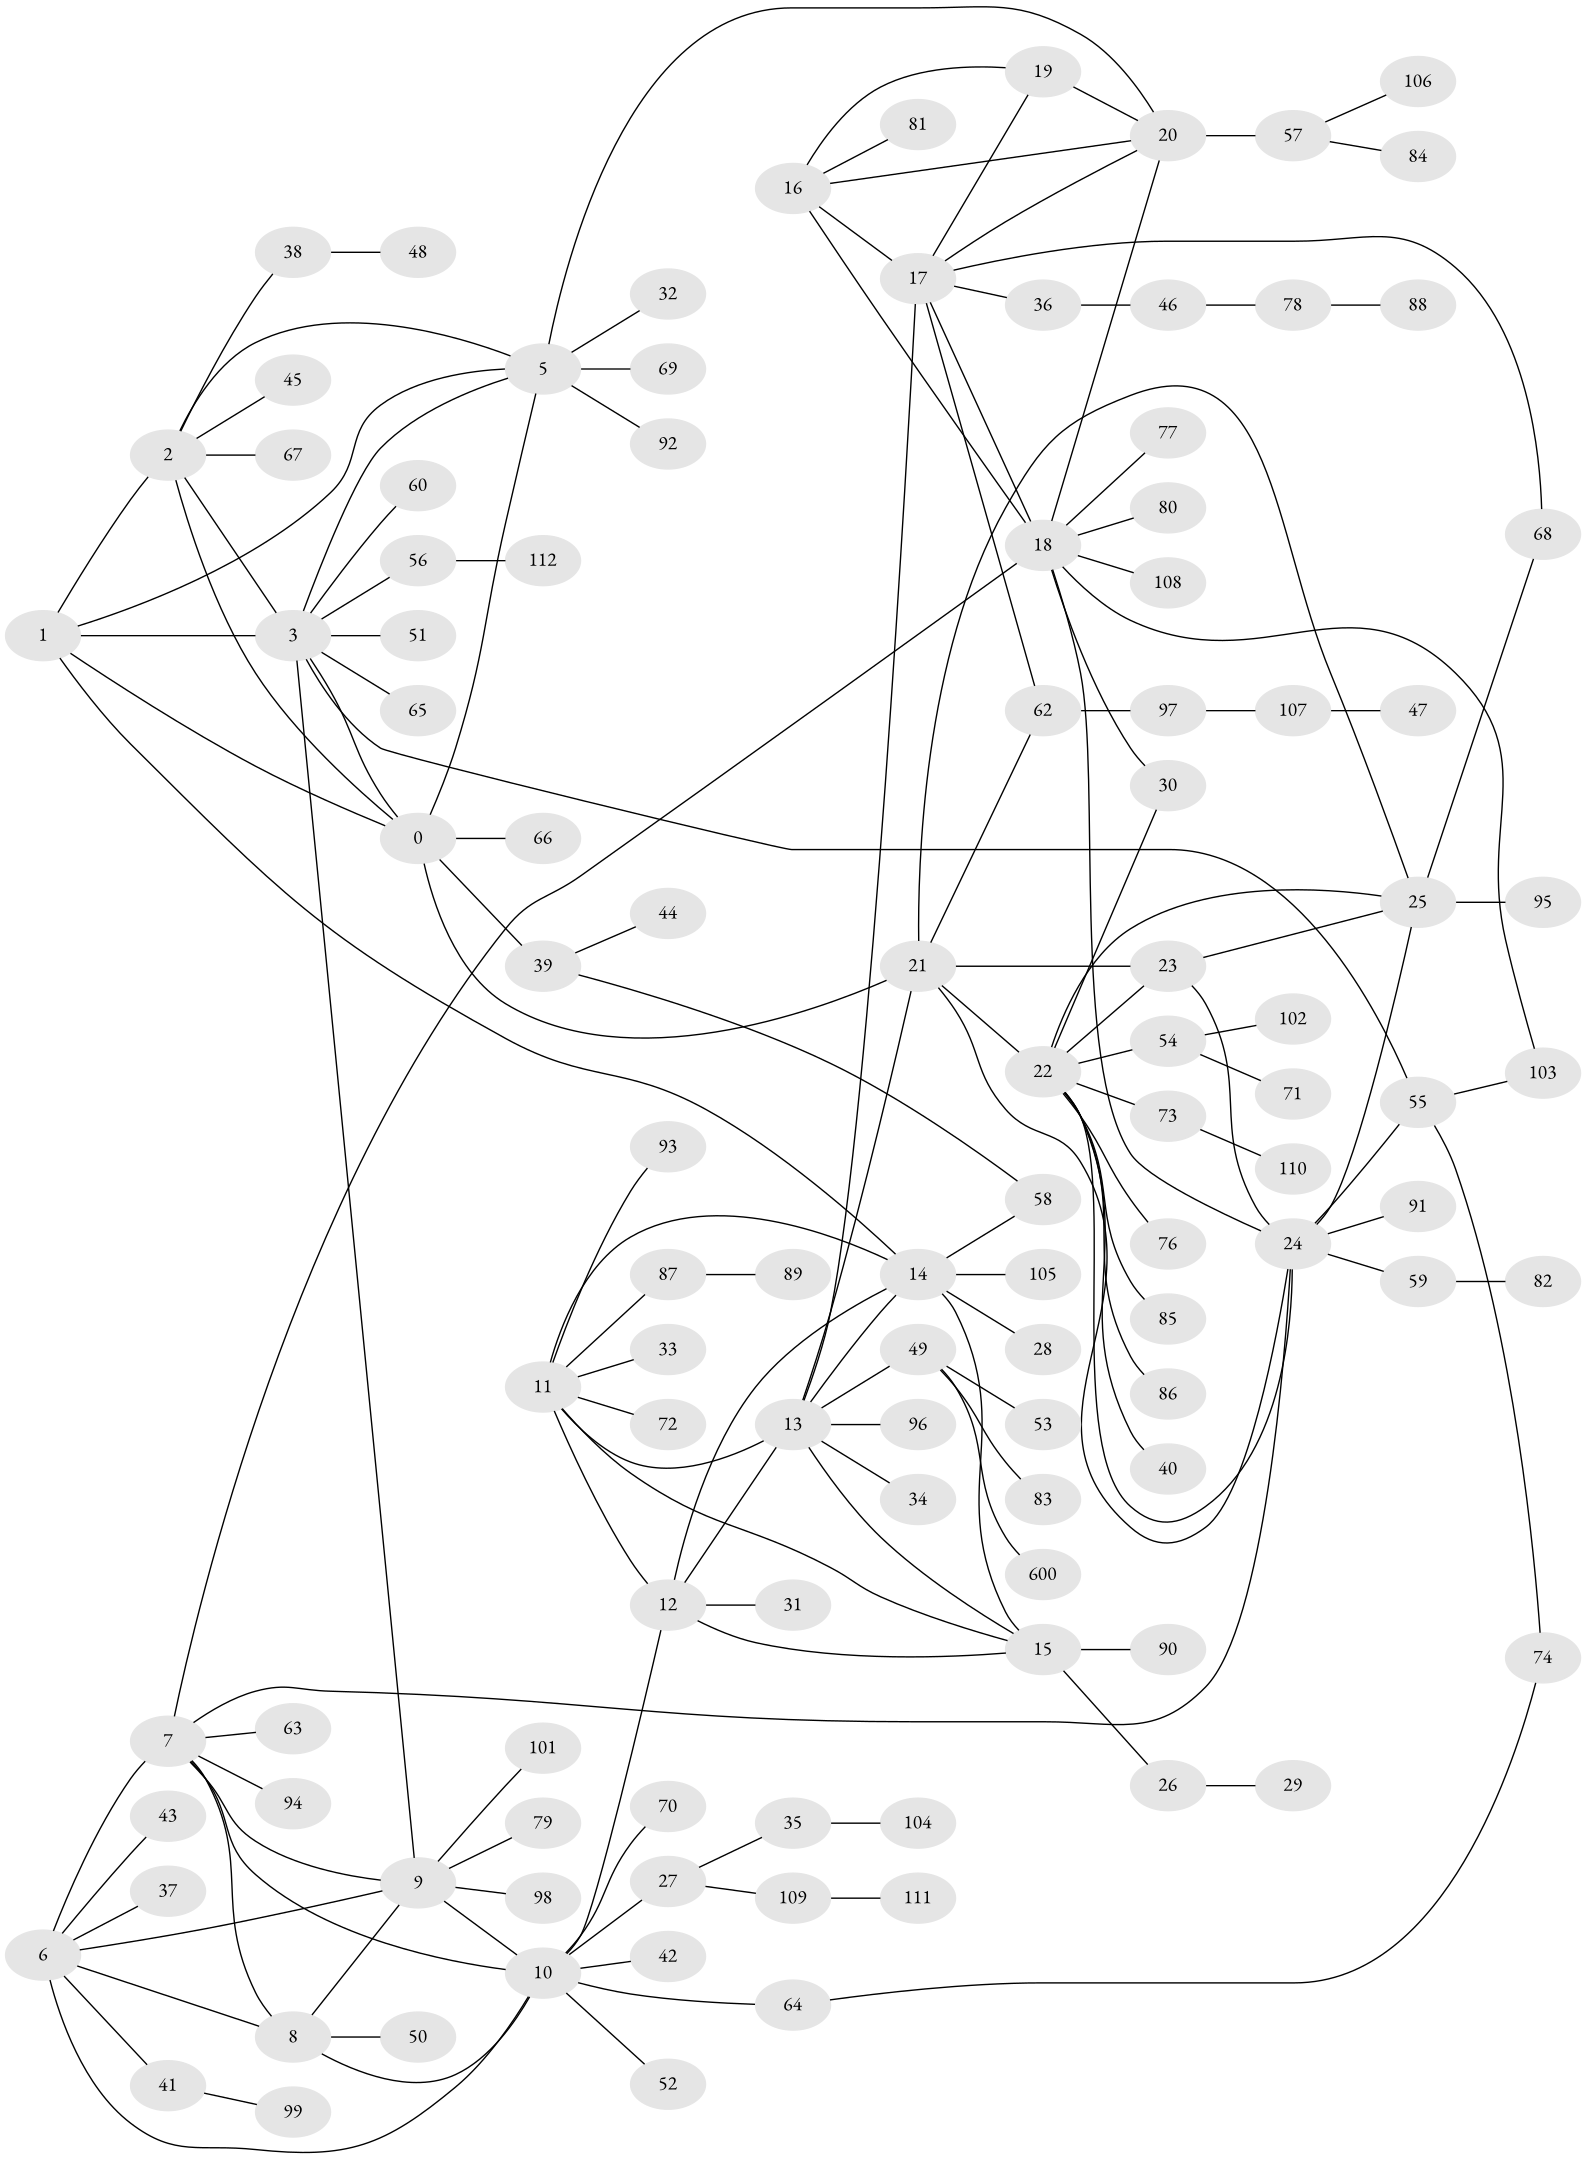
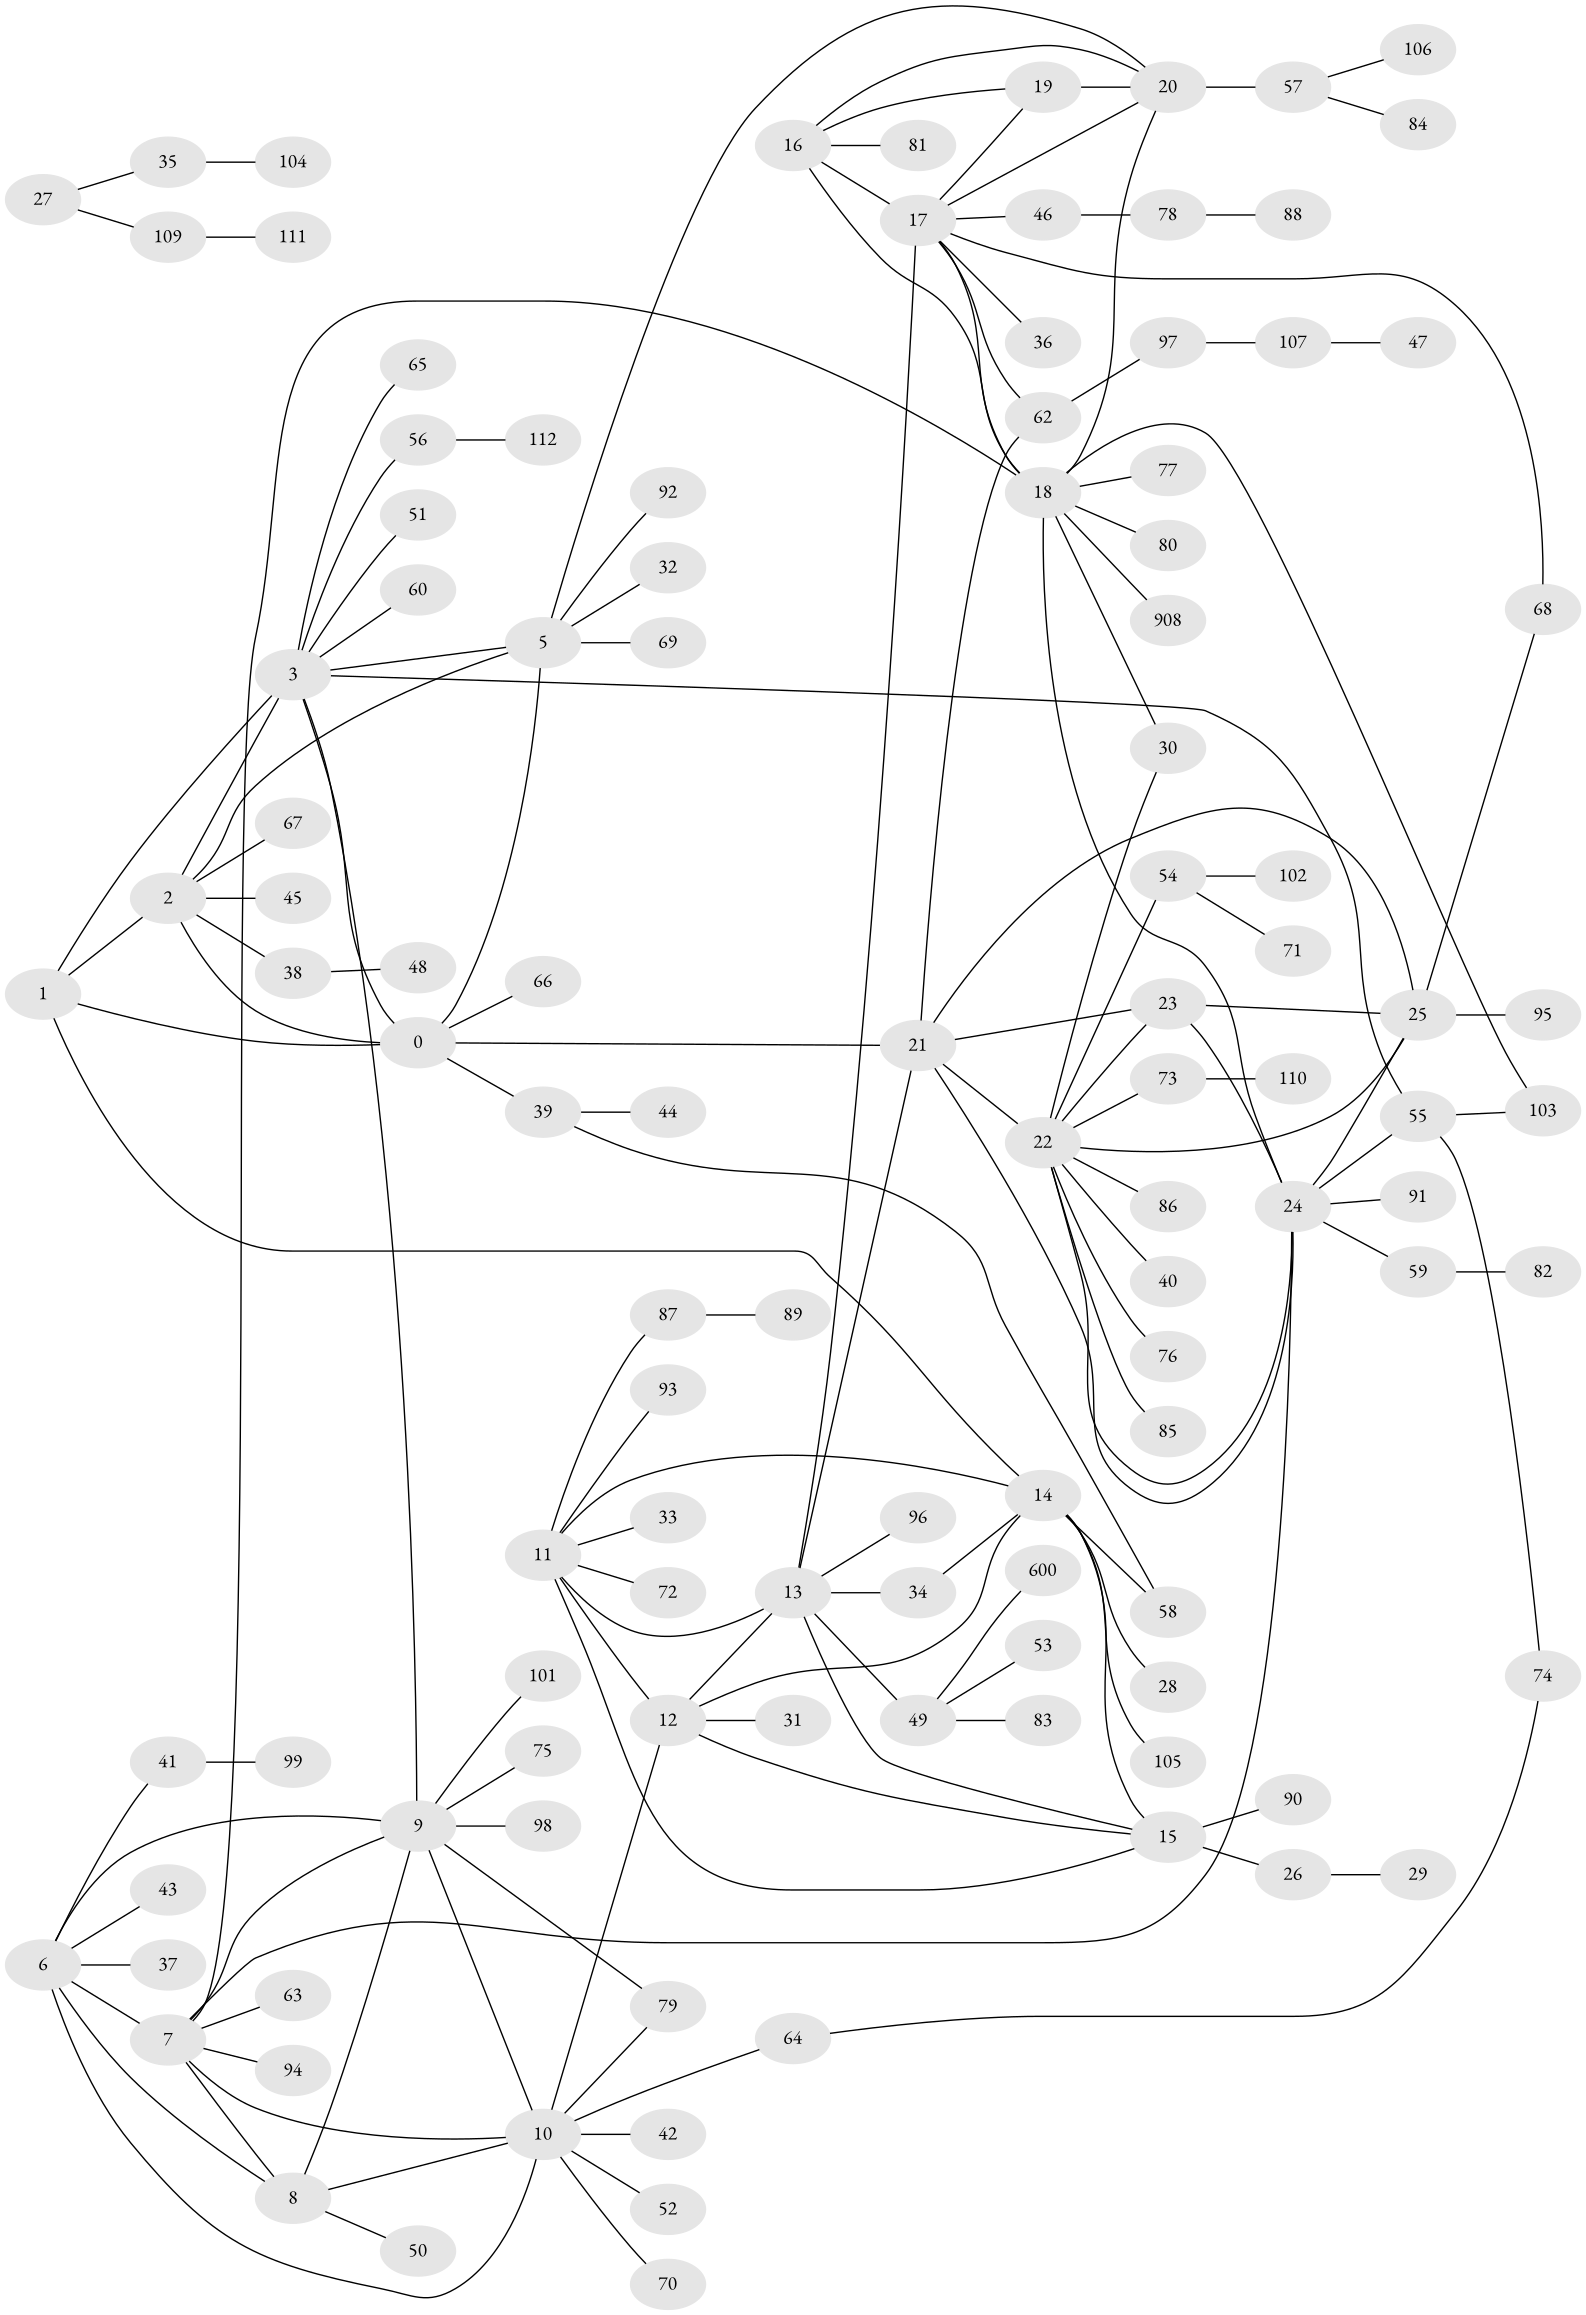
(1106, 305) -> (981, 218)
(310, 510) -> none
(1168, 583) -> (1168, 621)
(852, 1347) -> (980, 1544)
none -> (543, 1751)
(606, 1927) -> (606, 2070)
